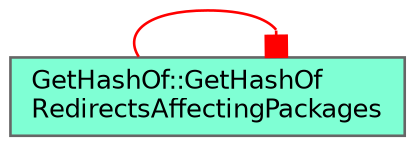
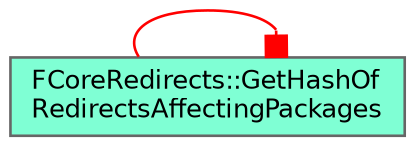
(208, 97) -> (208, 97)
